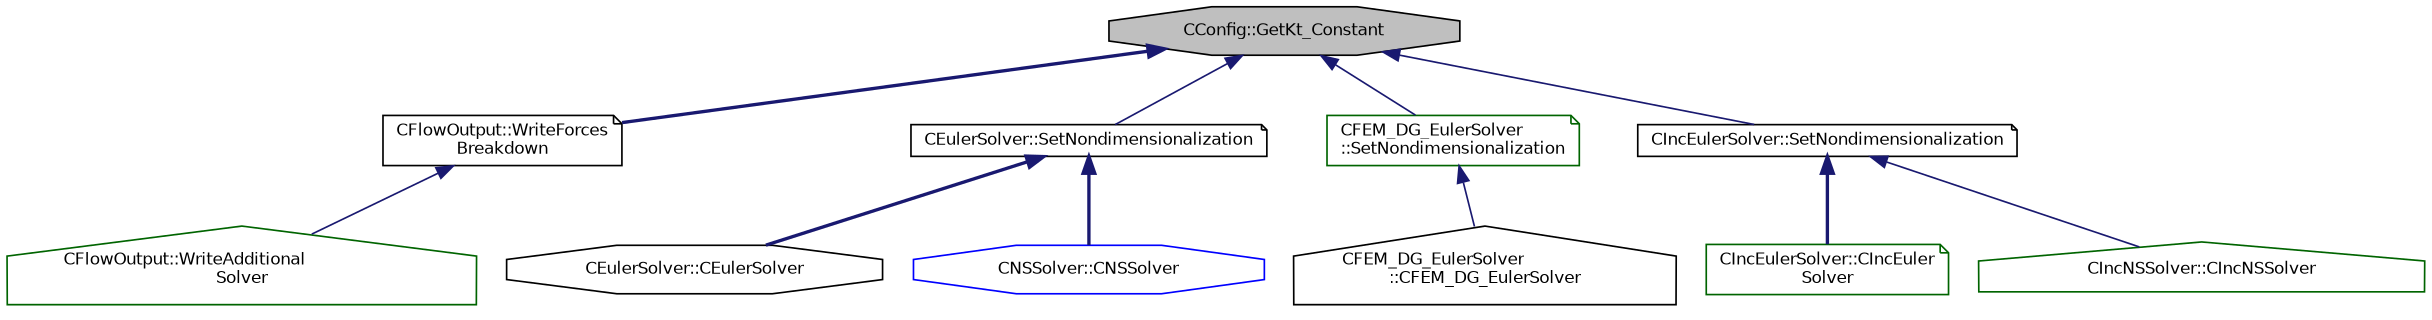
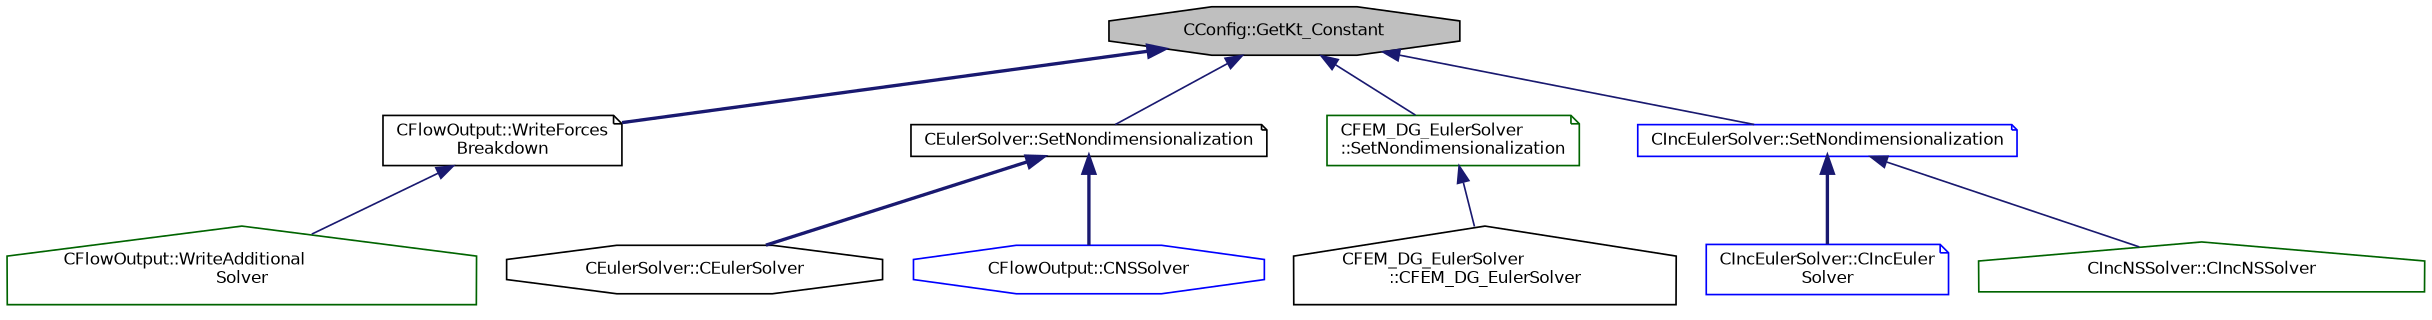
(1827, 141) -> (1827, 141)
(1089, 270) -> (1089, 270)
(1827, 270) -> (1827, 270)
